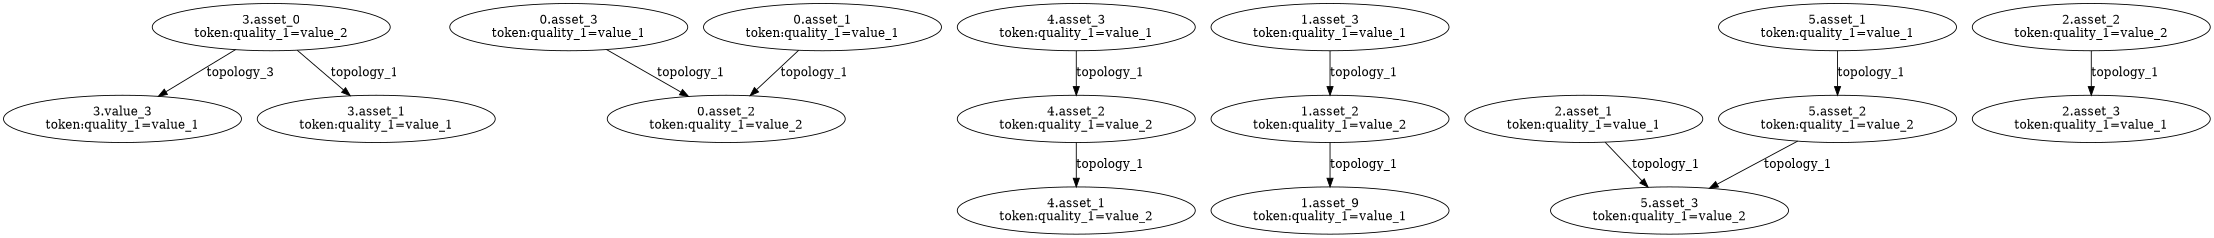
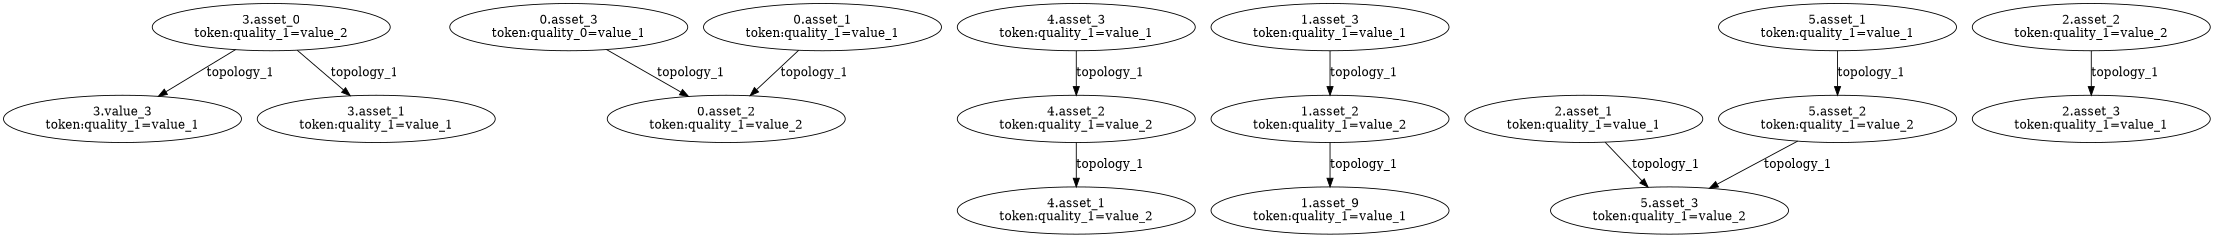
(569, 27) -> (569, 27)
(241, 73) -> (241, 73)
